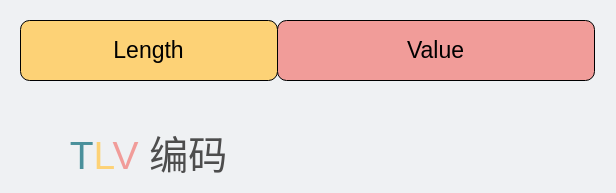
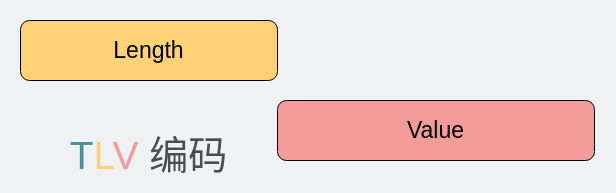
(436, 51) -> (436, 131)
